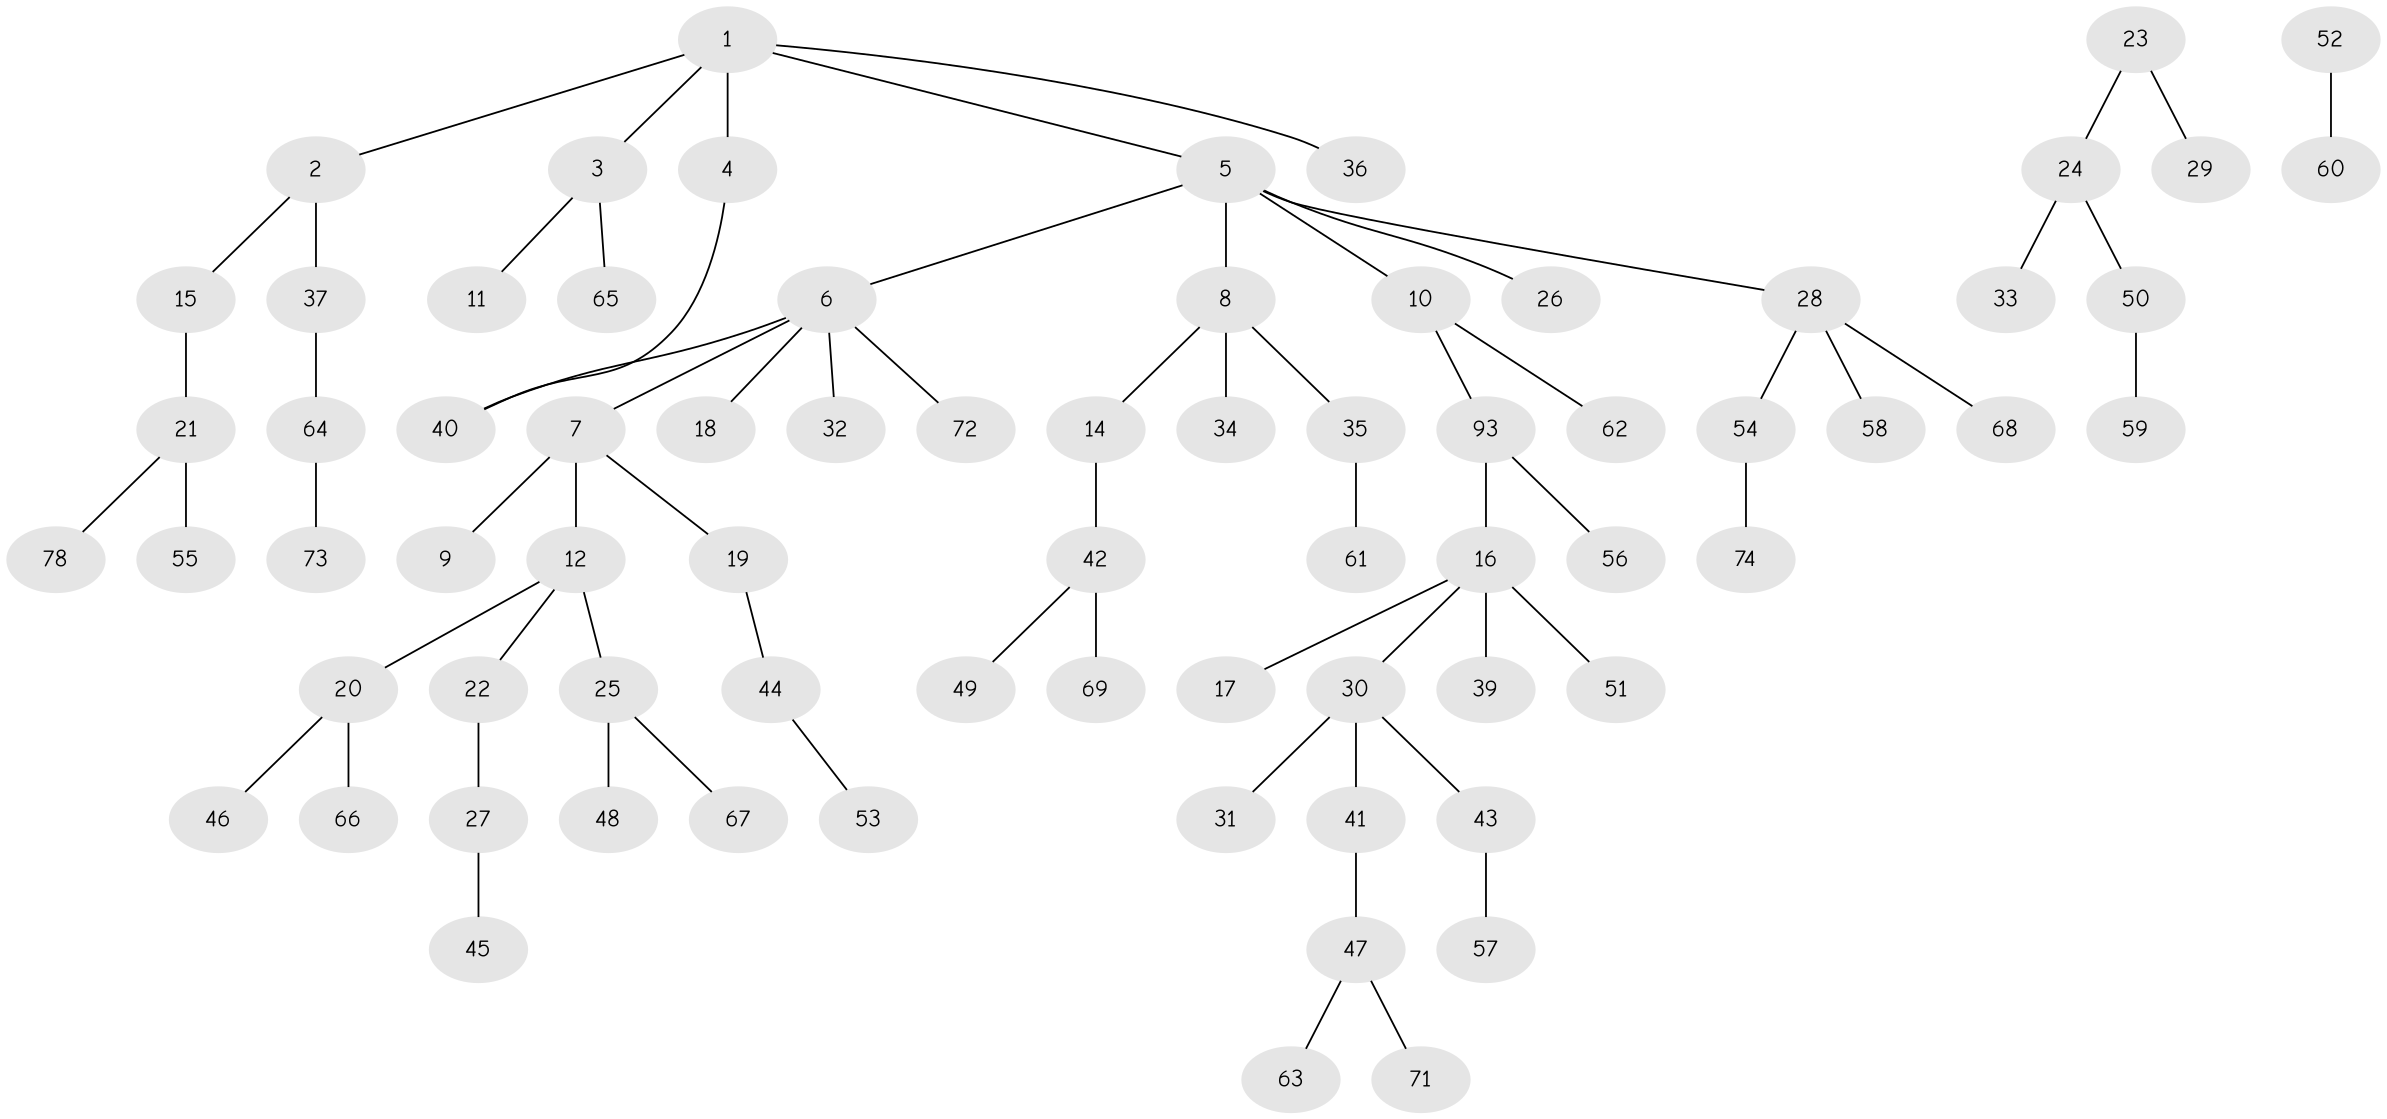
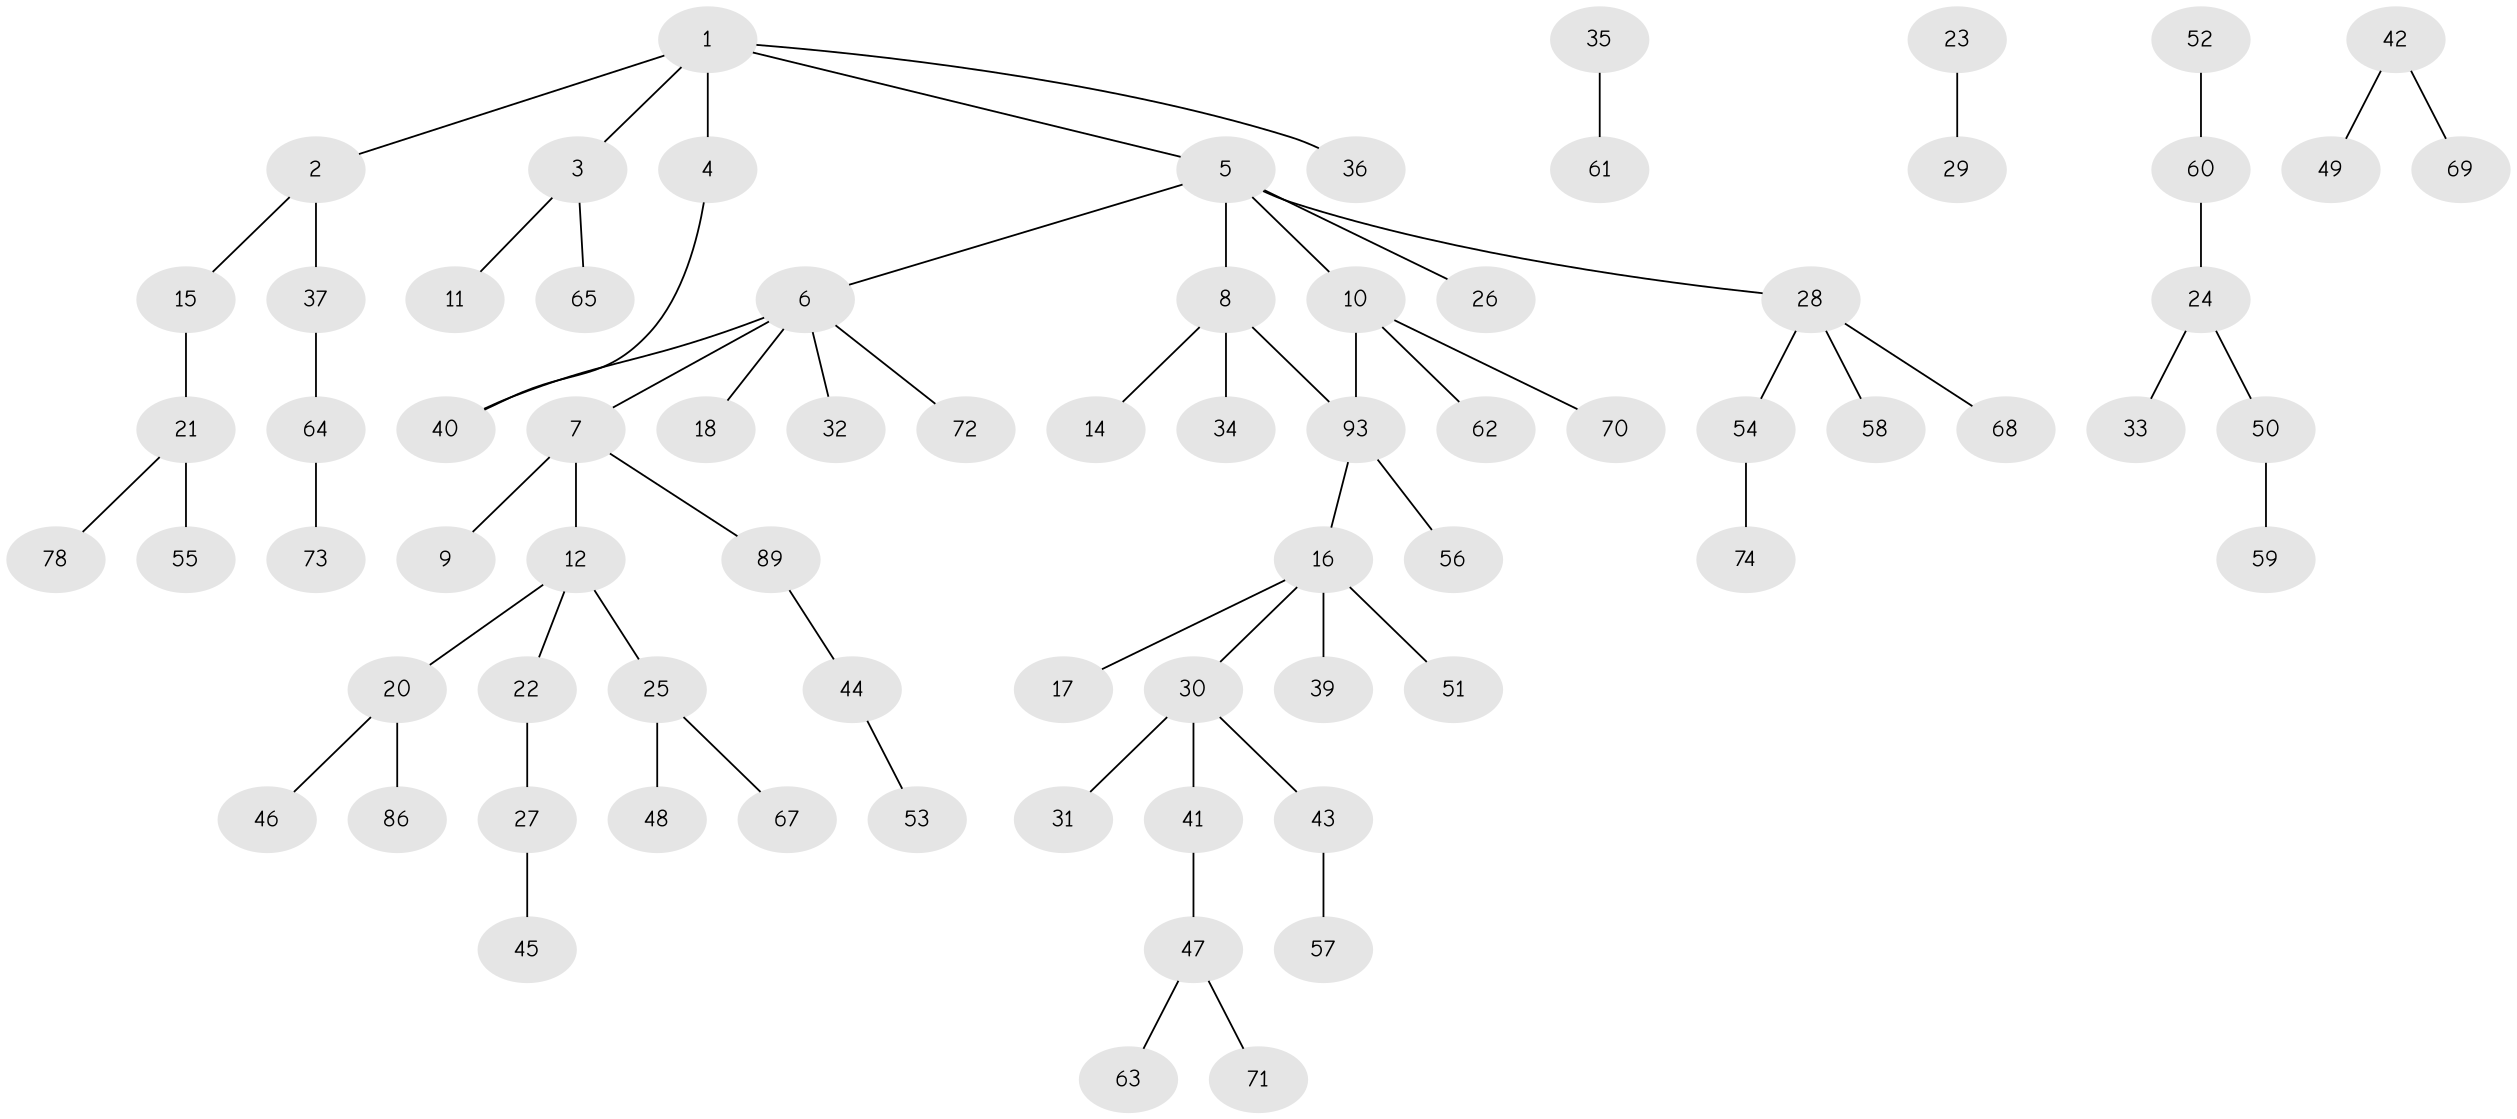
(2103, 105) -> (2201, 235)
(1291, 365) -> (1291, 365)
none -> (1616, 430)
(1096, 495) -> none
(738, 560) -> (771, 560)
(348, 820) -> (397, 820)
